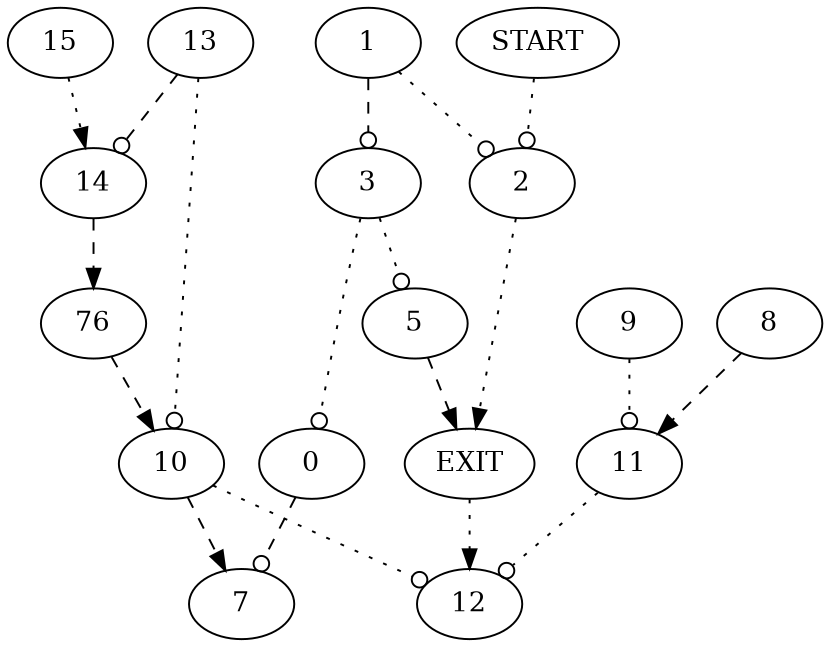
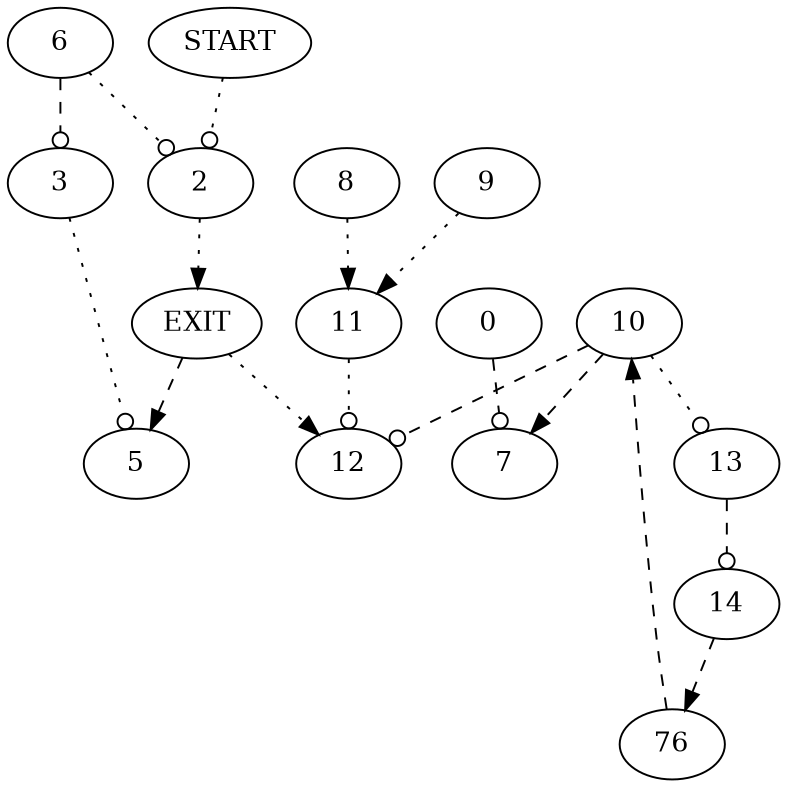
(60, 43) -> none
(368, 43) -> (60, 43)
(187, 245) -> (674, 387)
(339, 315) -> none
(439, 384) -> (171, 385)
(629, 386) -> (425, 246)
(707, 387) -> (348, 244)
(313, 531) -> (510, 383)
